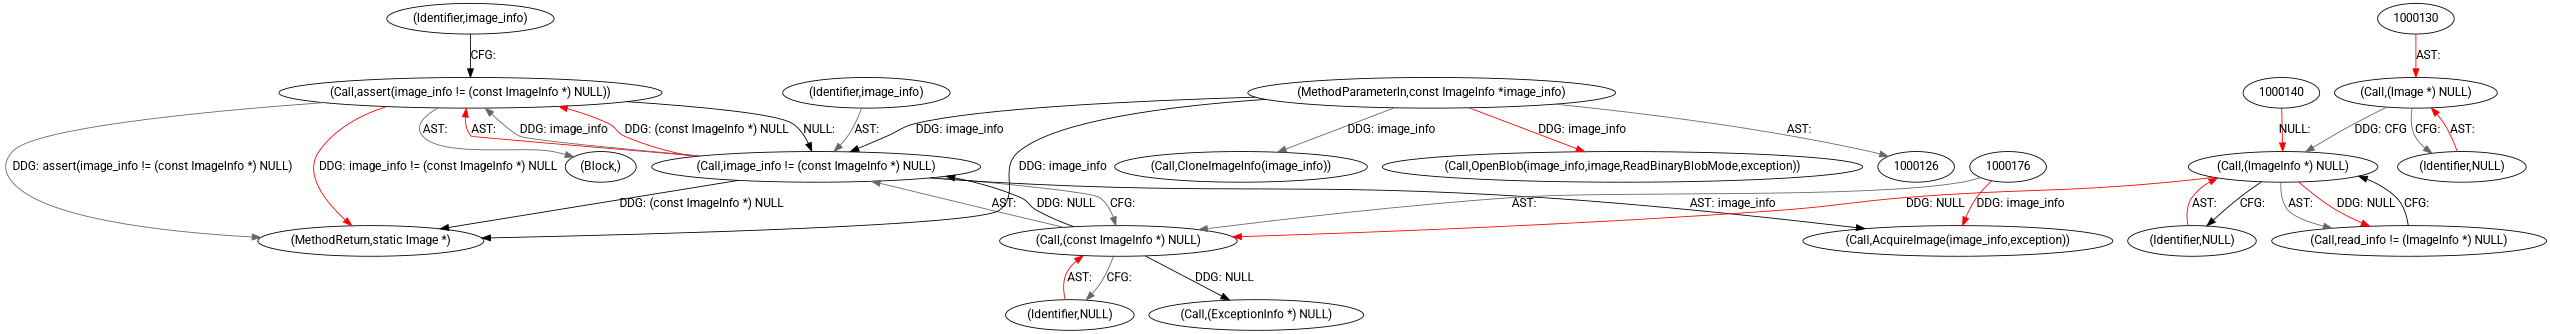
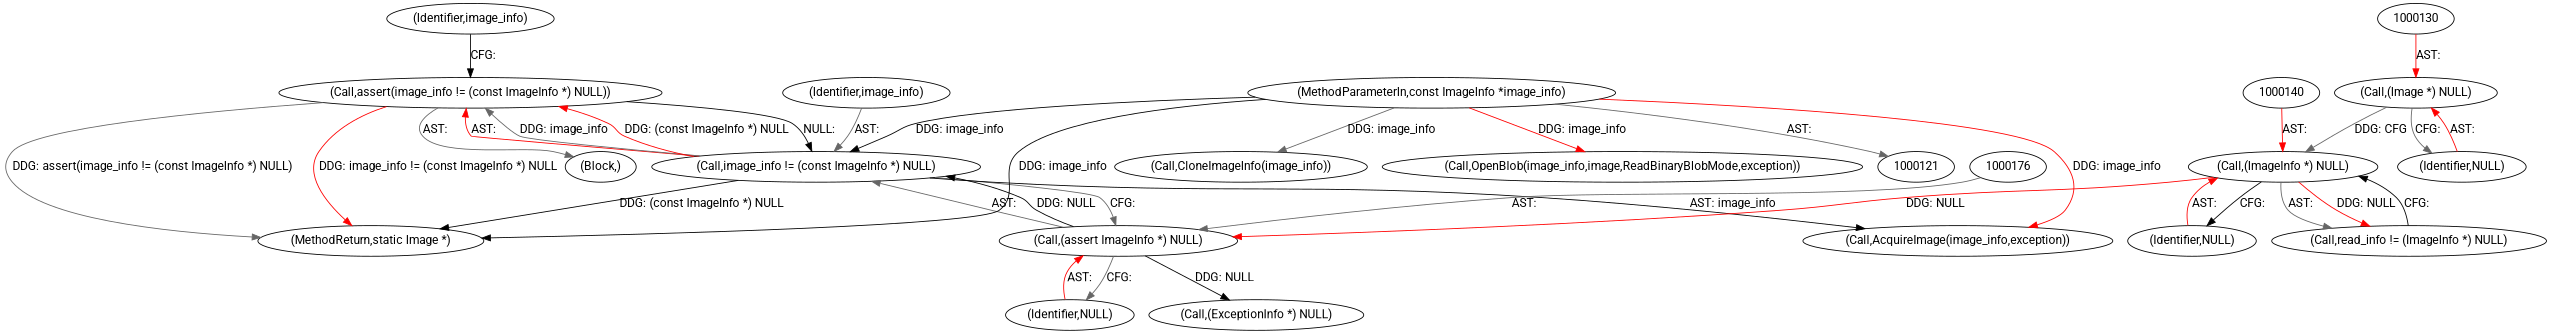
(2297, 130) -> (2297, 130)
(1916, 167) -> (1916, 167)
(1976, 198) -> (1878, 117)
(1118, 241) -> (1118, 241)
